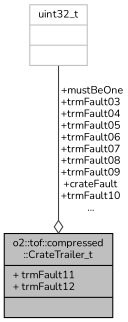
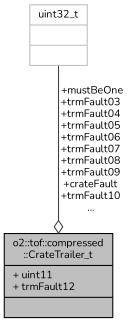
(44, 275) -> (33, 275)
